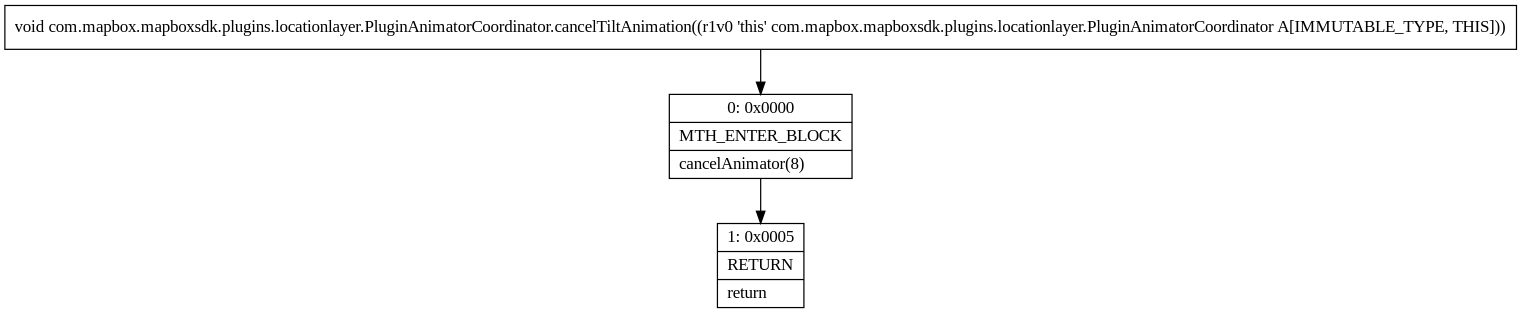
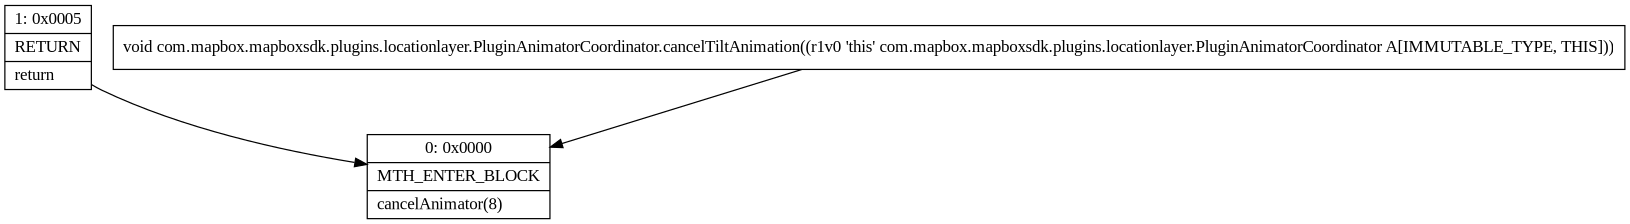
(761, 195) -> (220, 133)
